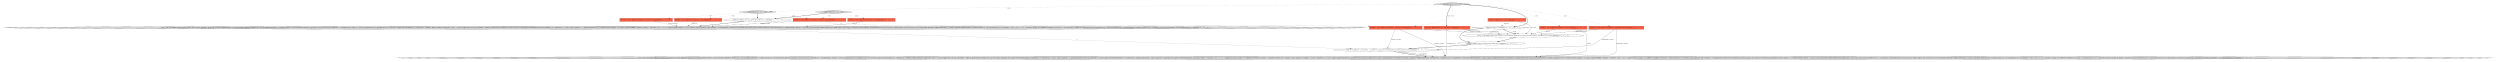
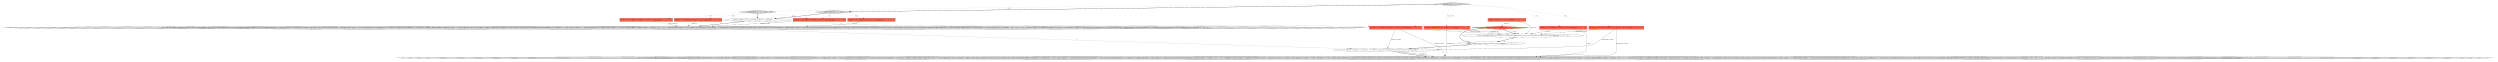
(1505, 9) -> (1143, 8)
(1447, 15) -> (1447, 15)
(1501, 28) -> (1501, 28)
